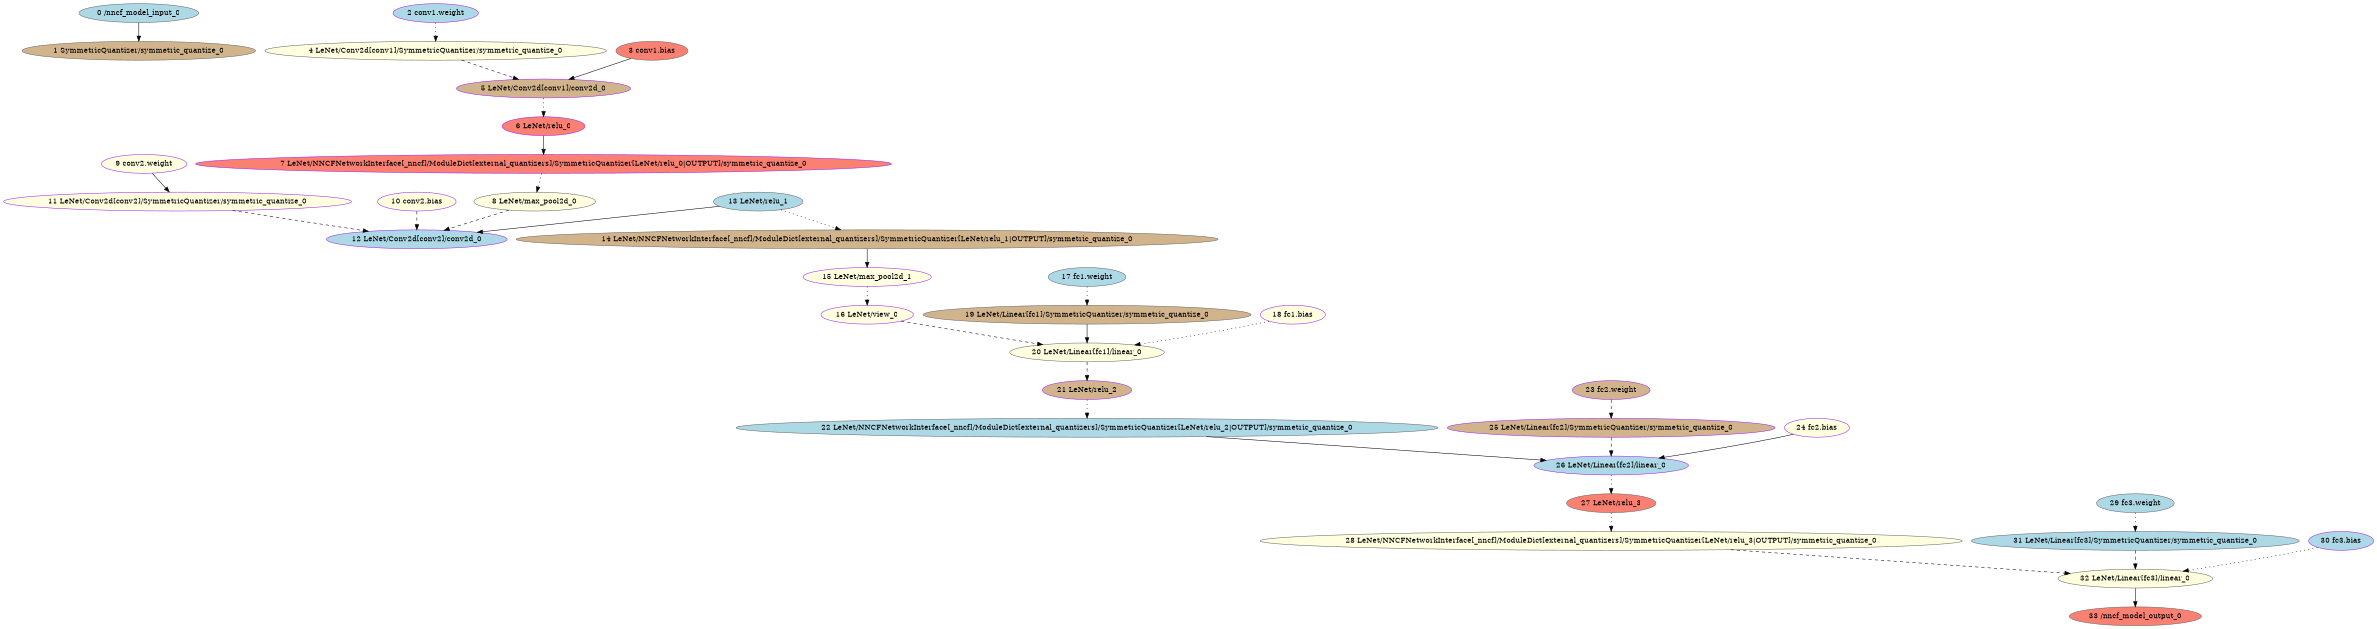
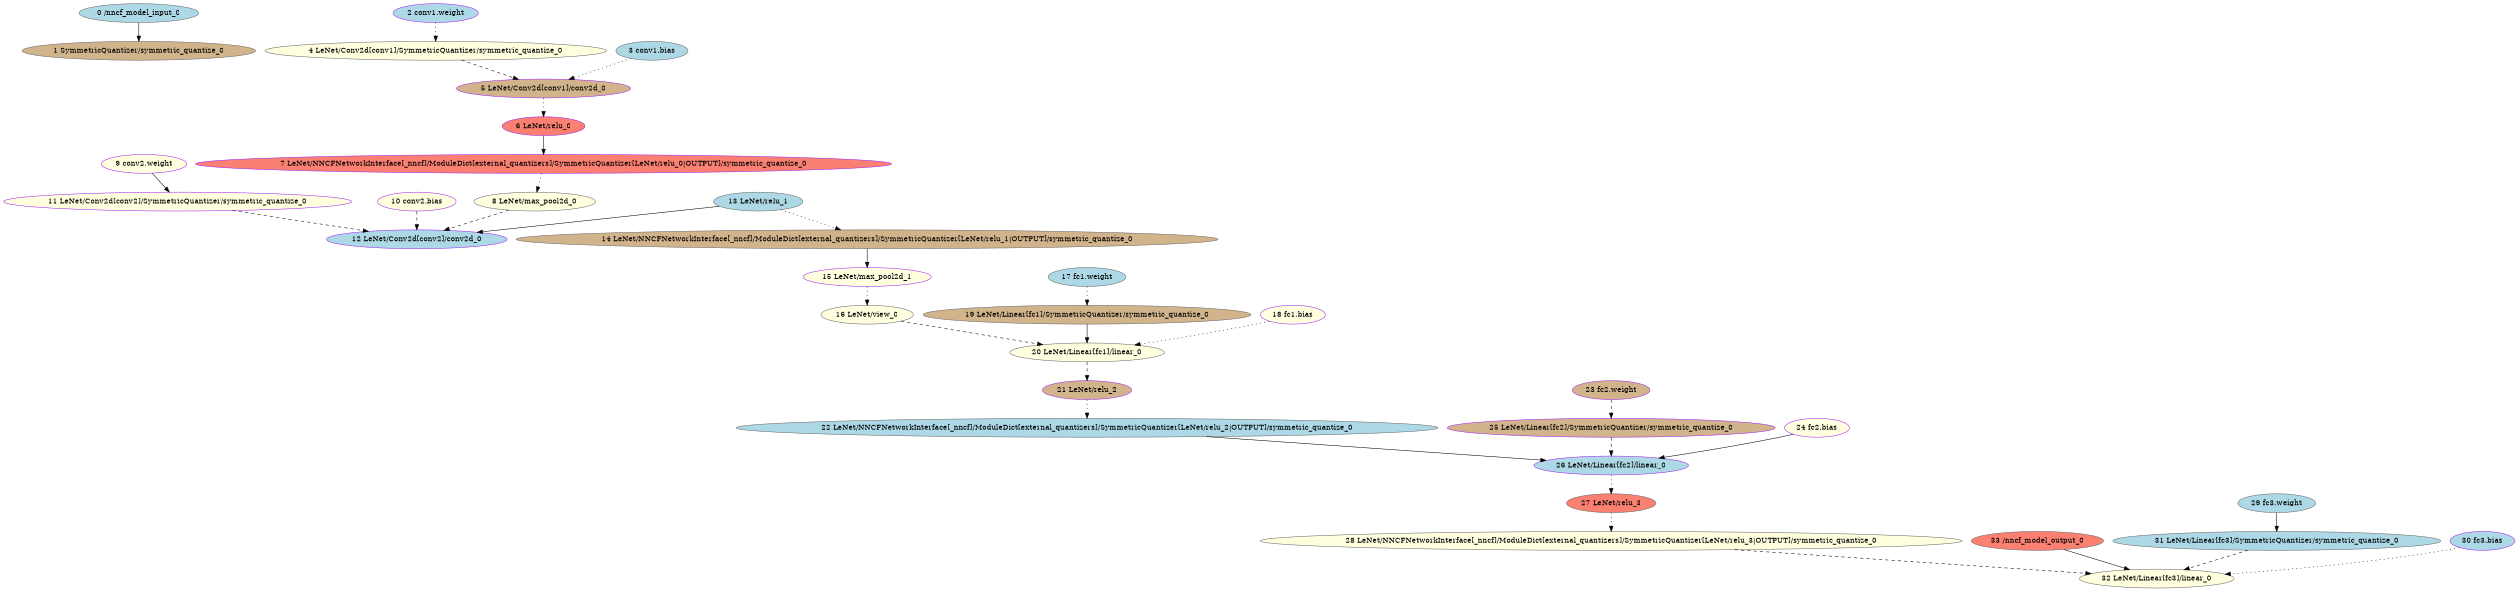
(652, 51) -> (652, 51)
(602, 68) -> (602, 68)
(867, 315) -> (867, 315)
(2135, 519) -> (2277, 519)
(2135, 595) -> (2094, 559)
